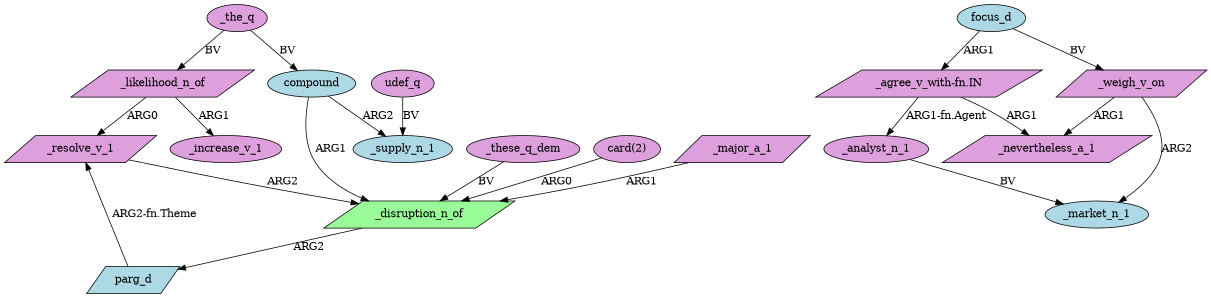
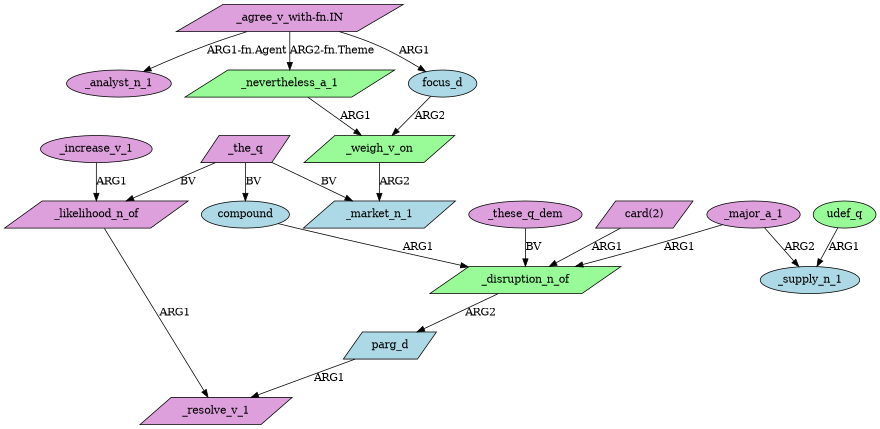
(237, 18) -> (245, 149)
(963, 48) -> (381, 47)
(1078, 51) -> (430, 116)
(403, 84) -> (845, 215)
(1131, 84) -> (379, 149)
(192, 114) -> (96, 178)
(354, 114) -> (779, 244)
(1092, 114) -> (331, 114)
(143, 116) -> (175, 313)
(411, 116) -> (844, 247)
(1022, 116) -> (332, 51)
(627, 149) -> (644, 215)
(742, 149) -> (754, 215)
(1047, 149) -> (290, 84)
(983, 181) -> (309, 180)
(240, 182) -> none
(557, 182) -> (607, 247)
(154, 215) -> (329, 378)
(1097, 215) -> (379, 215)
